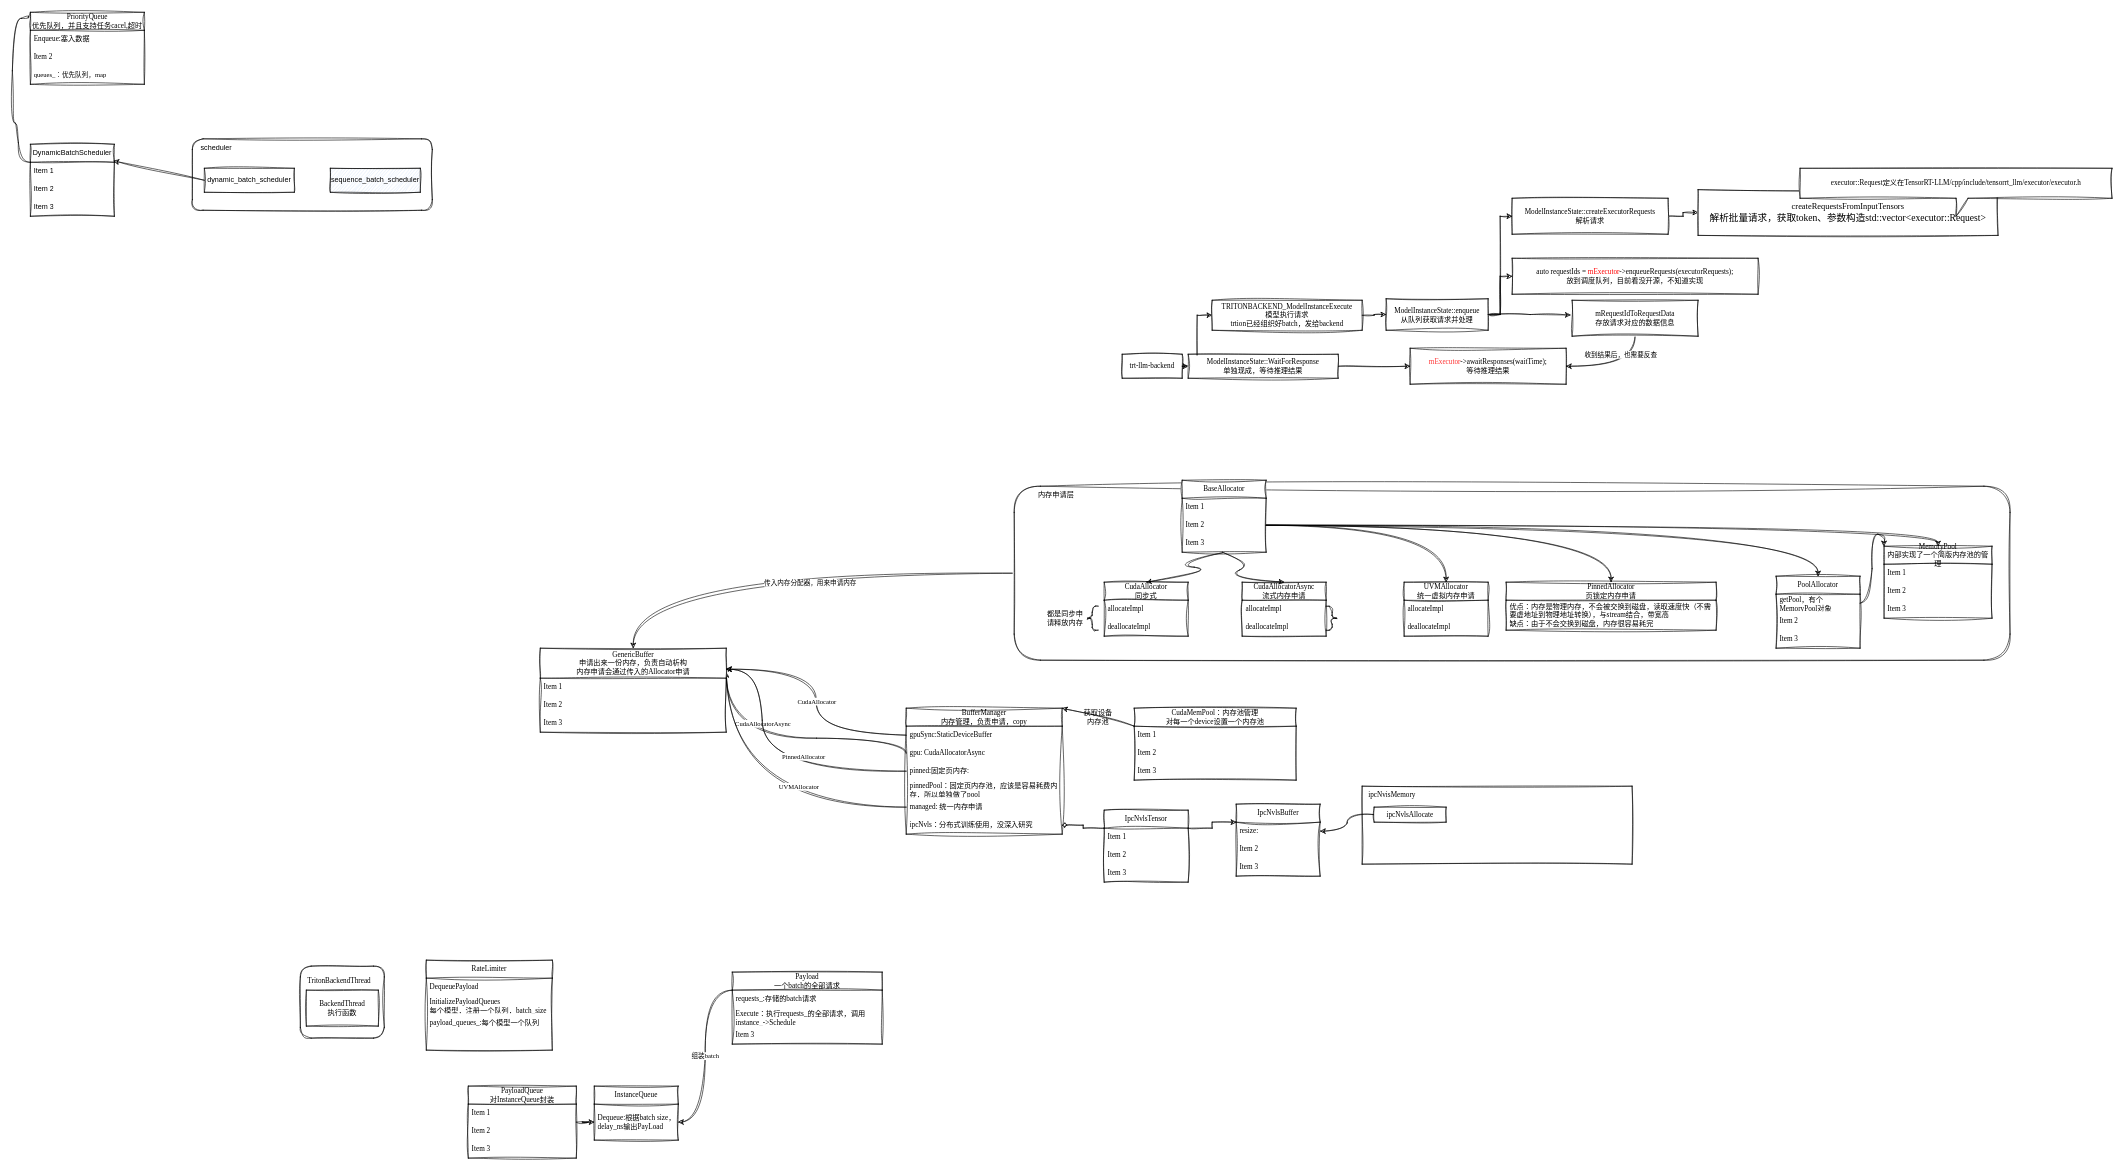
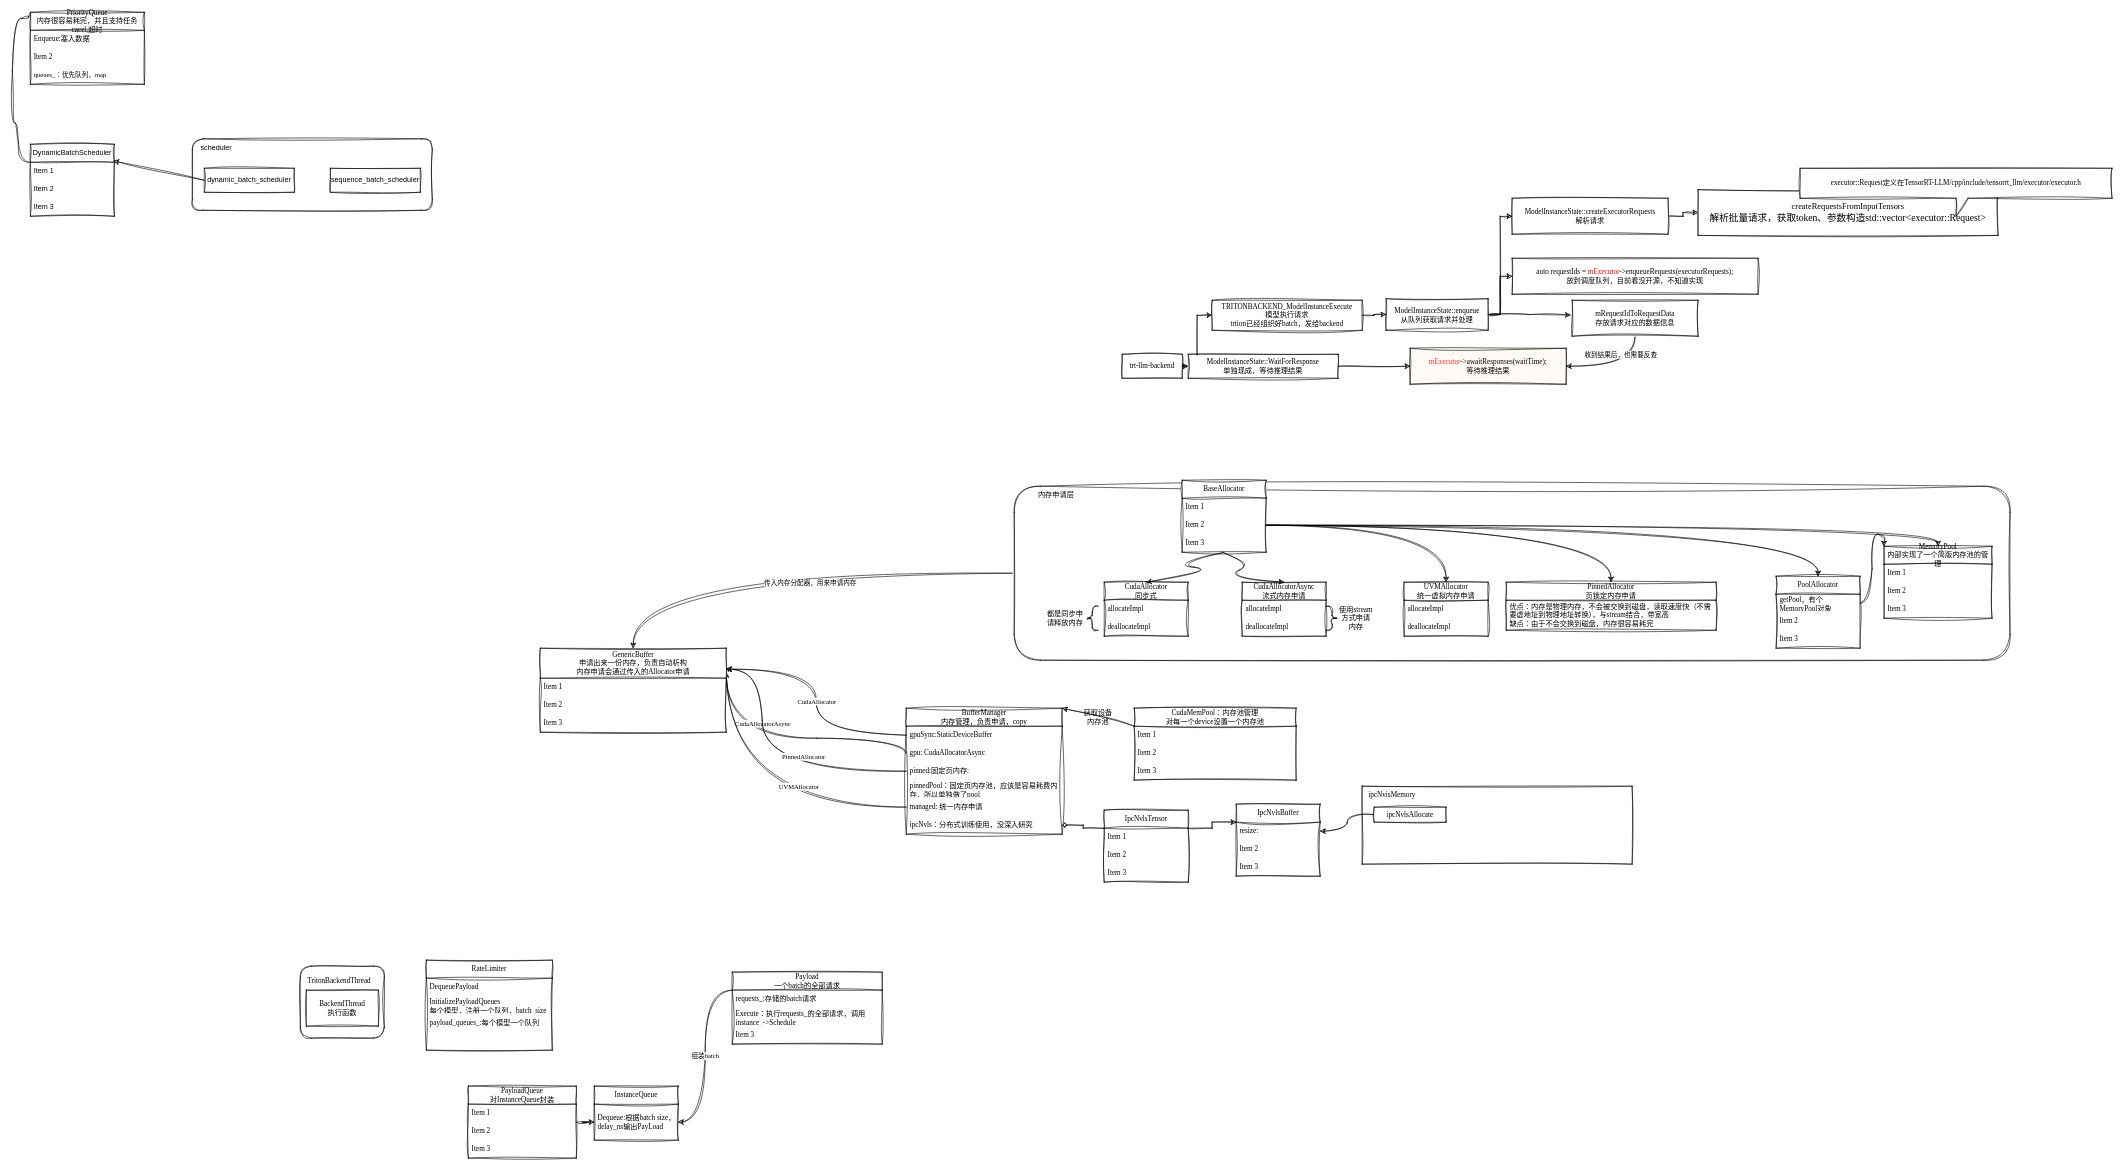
(87, 21) -> (87, 21)
(375, 180) -> (375, 180)
(1488, 366) -> (1488, 366)
none -> (1356, 618)
